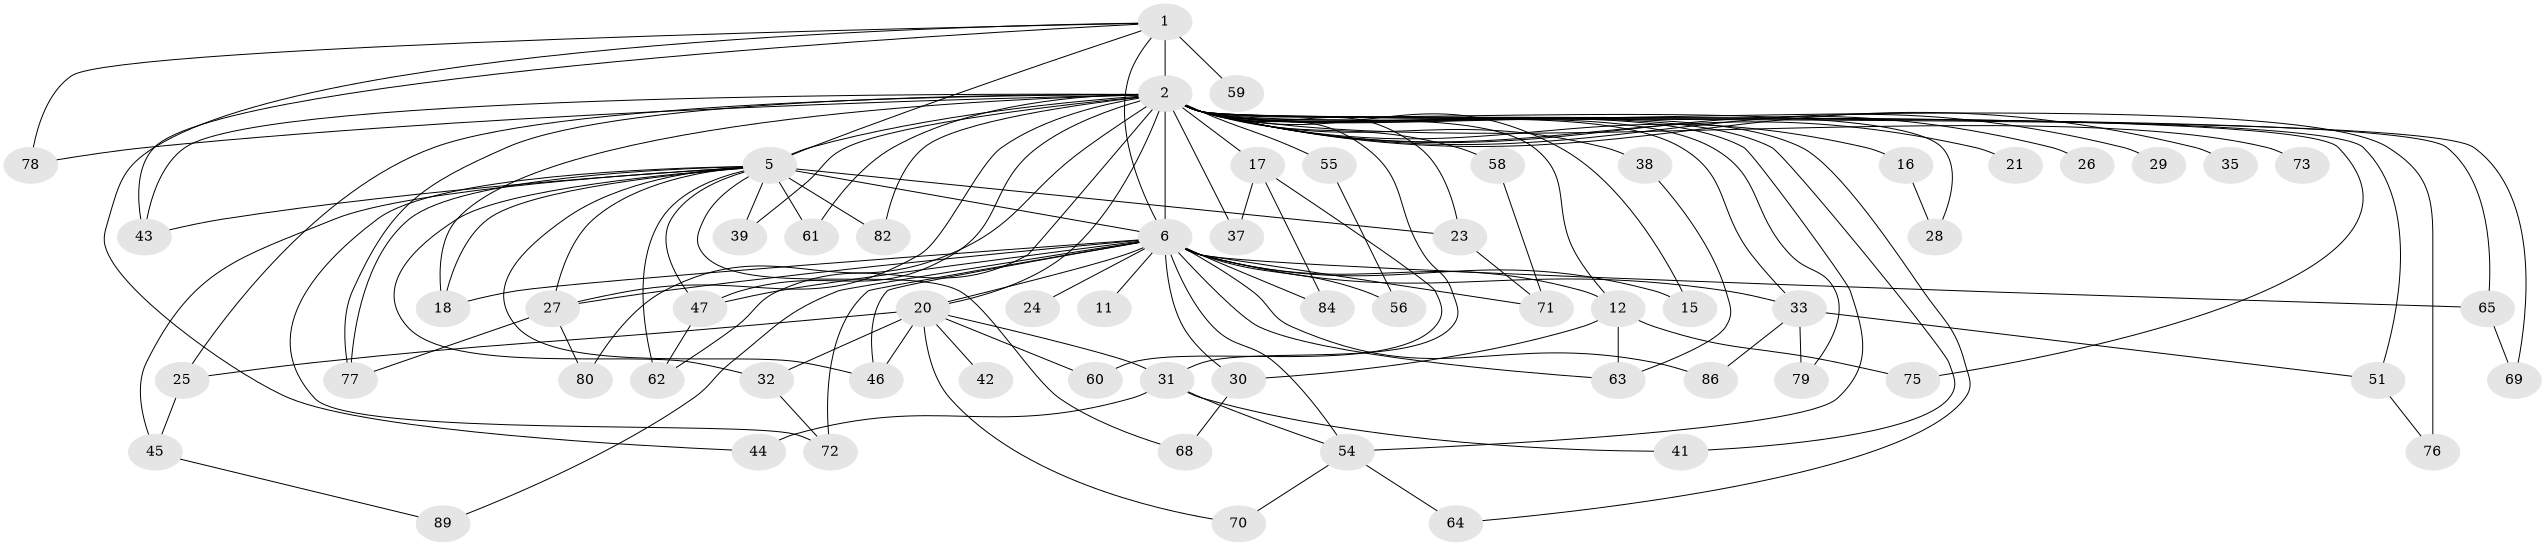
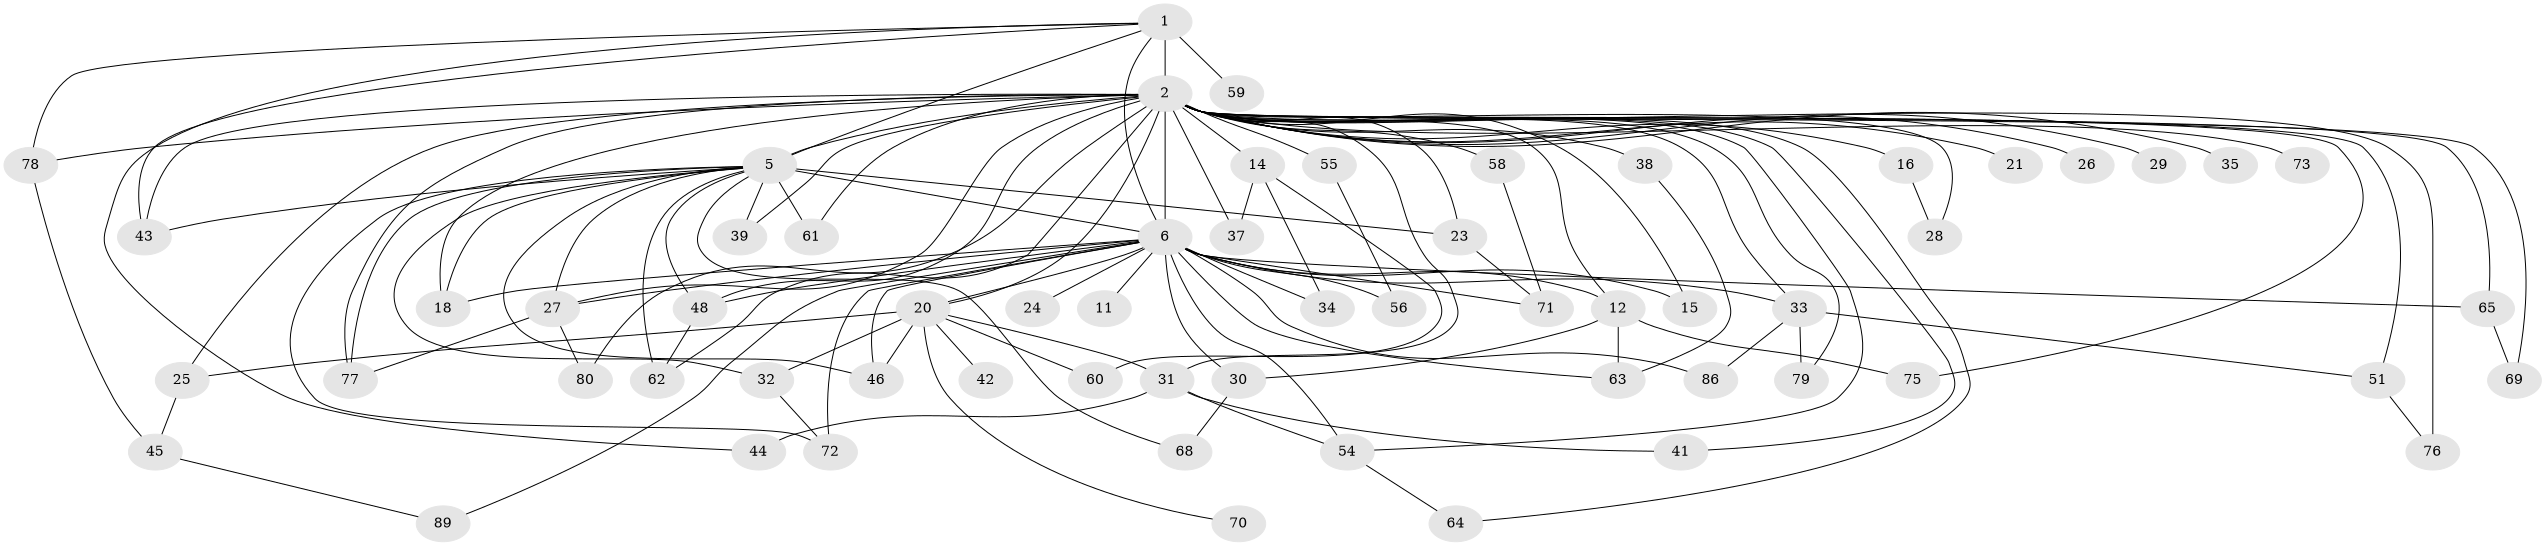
(1258, 165) -> (1258, 165)
(380, 206) -> (76, 315)
(883, 237) -> none
(700, 309) -> (700, 309)
(1327, 309) -> (1327, 309)
(1293, 488) -> none
